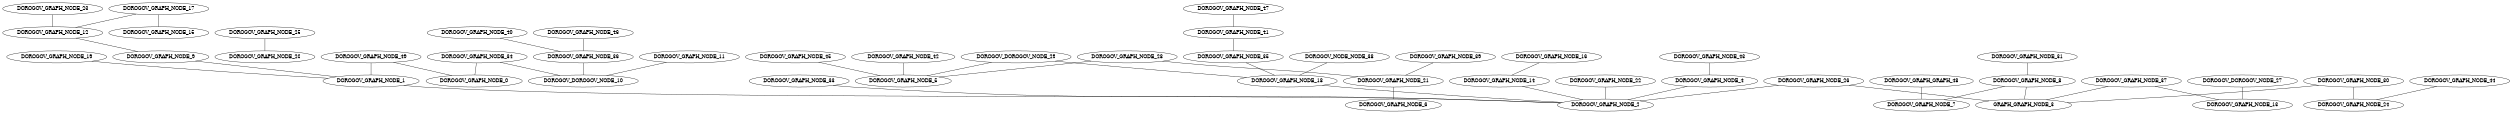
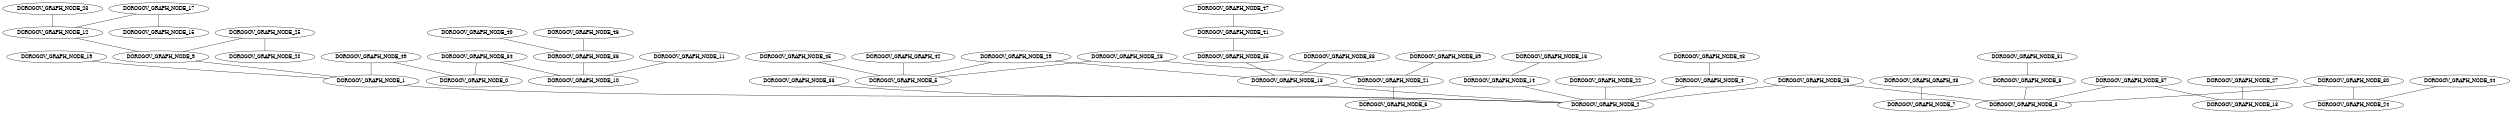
none -> (213, 45)
(903, 57) -> (903, 57)
(1016, 57) -> (1016, 57)
(1339, 57) -> (1339, 57)
(583, 81) -> (583, 81)
(2242, 81) -> (2242, 81)
(1974, 93) -> none
(2024, 105) -> (2024, 105)
